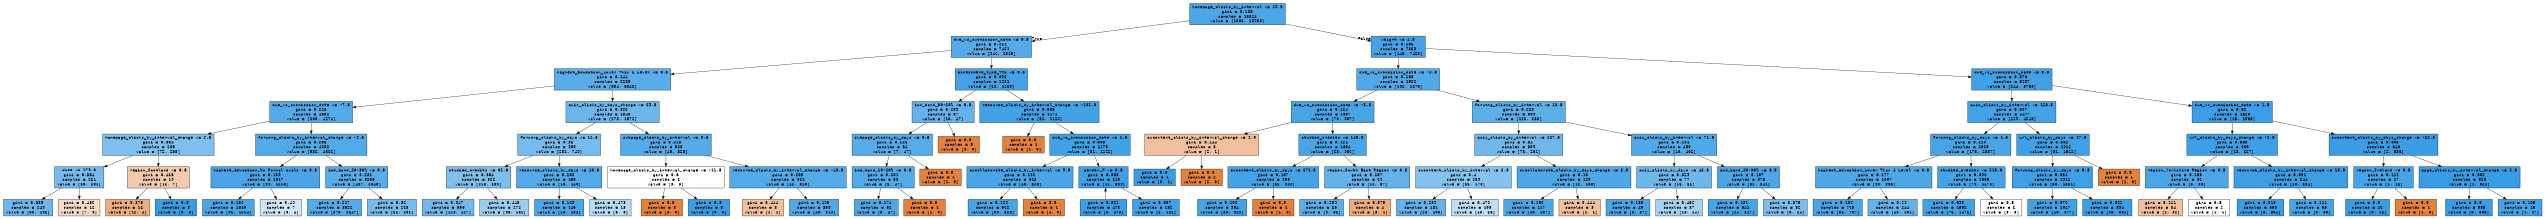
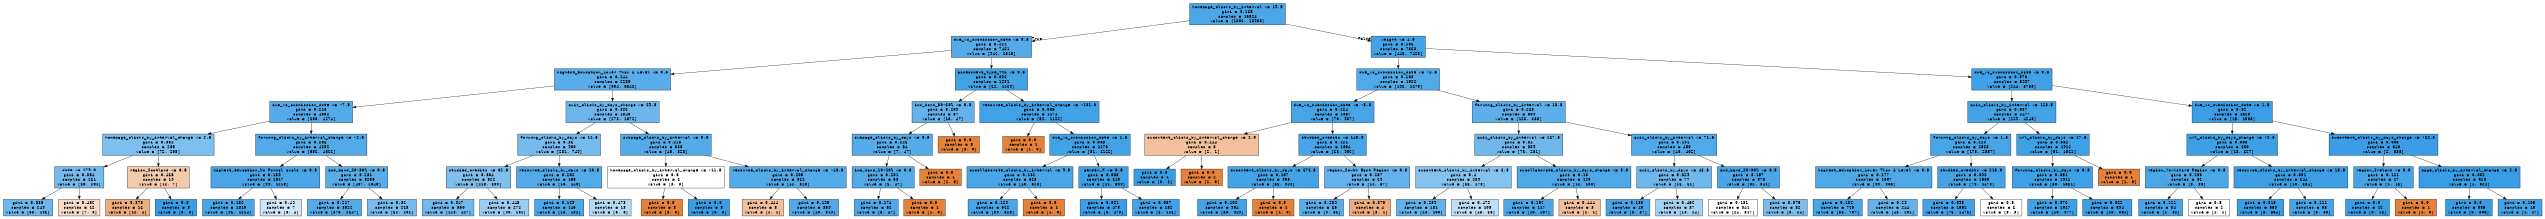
(1106, 195) -> (1101, 192)
(1733, 208) -> (1733, 208)
(2161, 208) -> (2161, 208)
